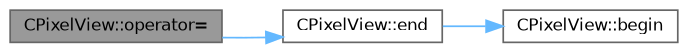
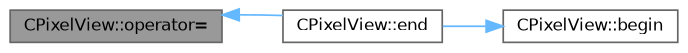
(244, 38) -> (261, 15)
